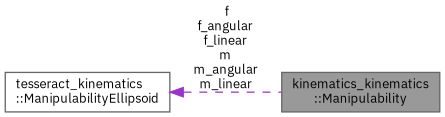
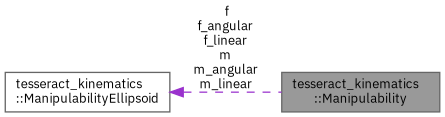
(361, 92) -> (361, 92)
